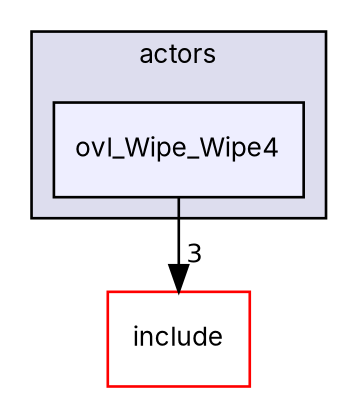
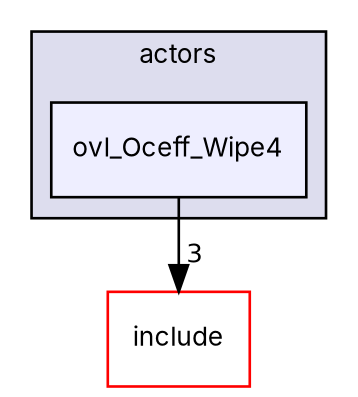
(179, 150) -> (179, 150)
